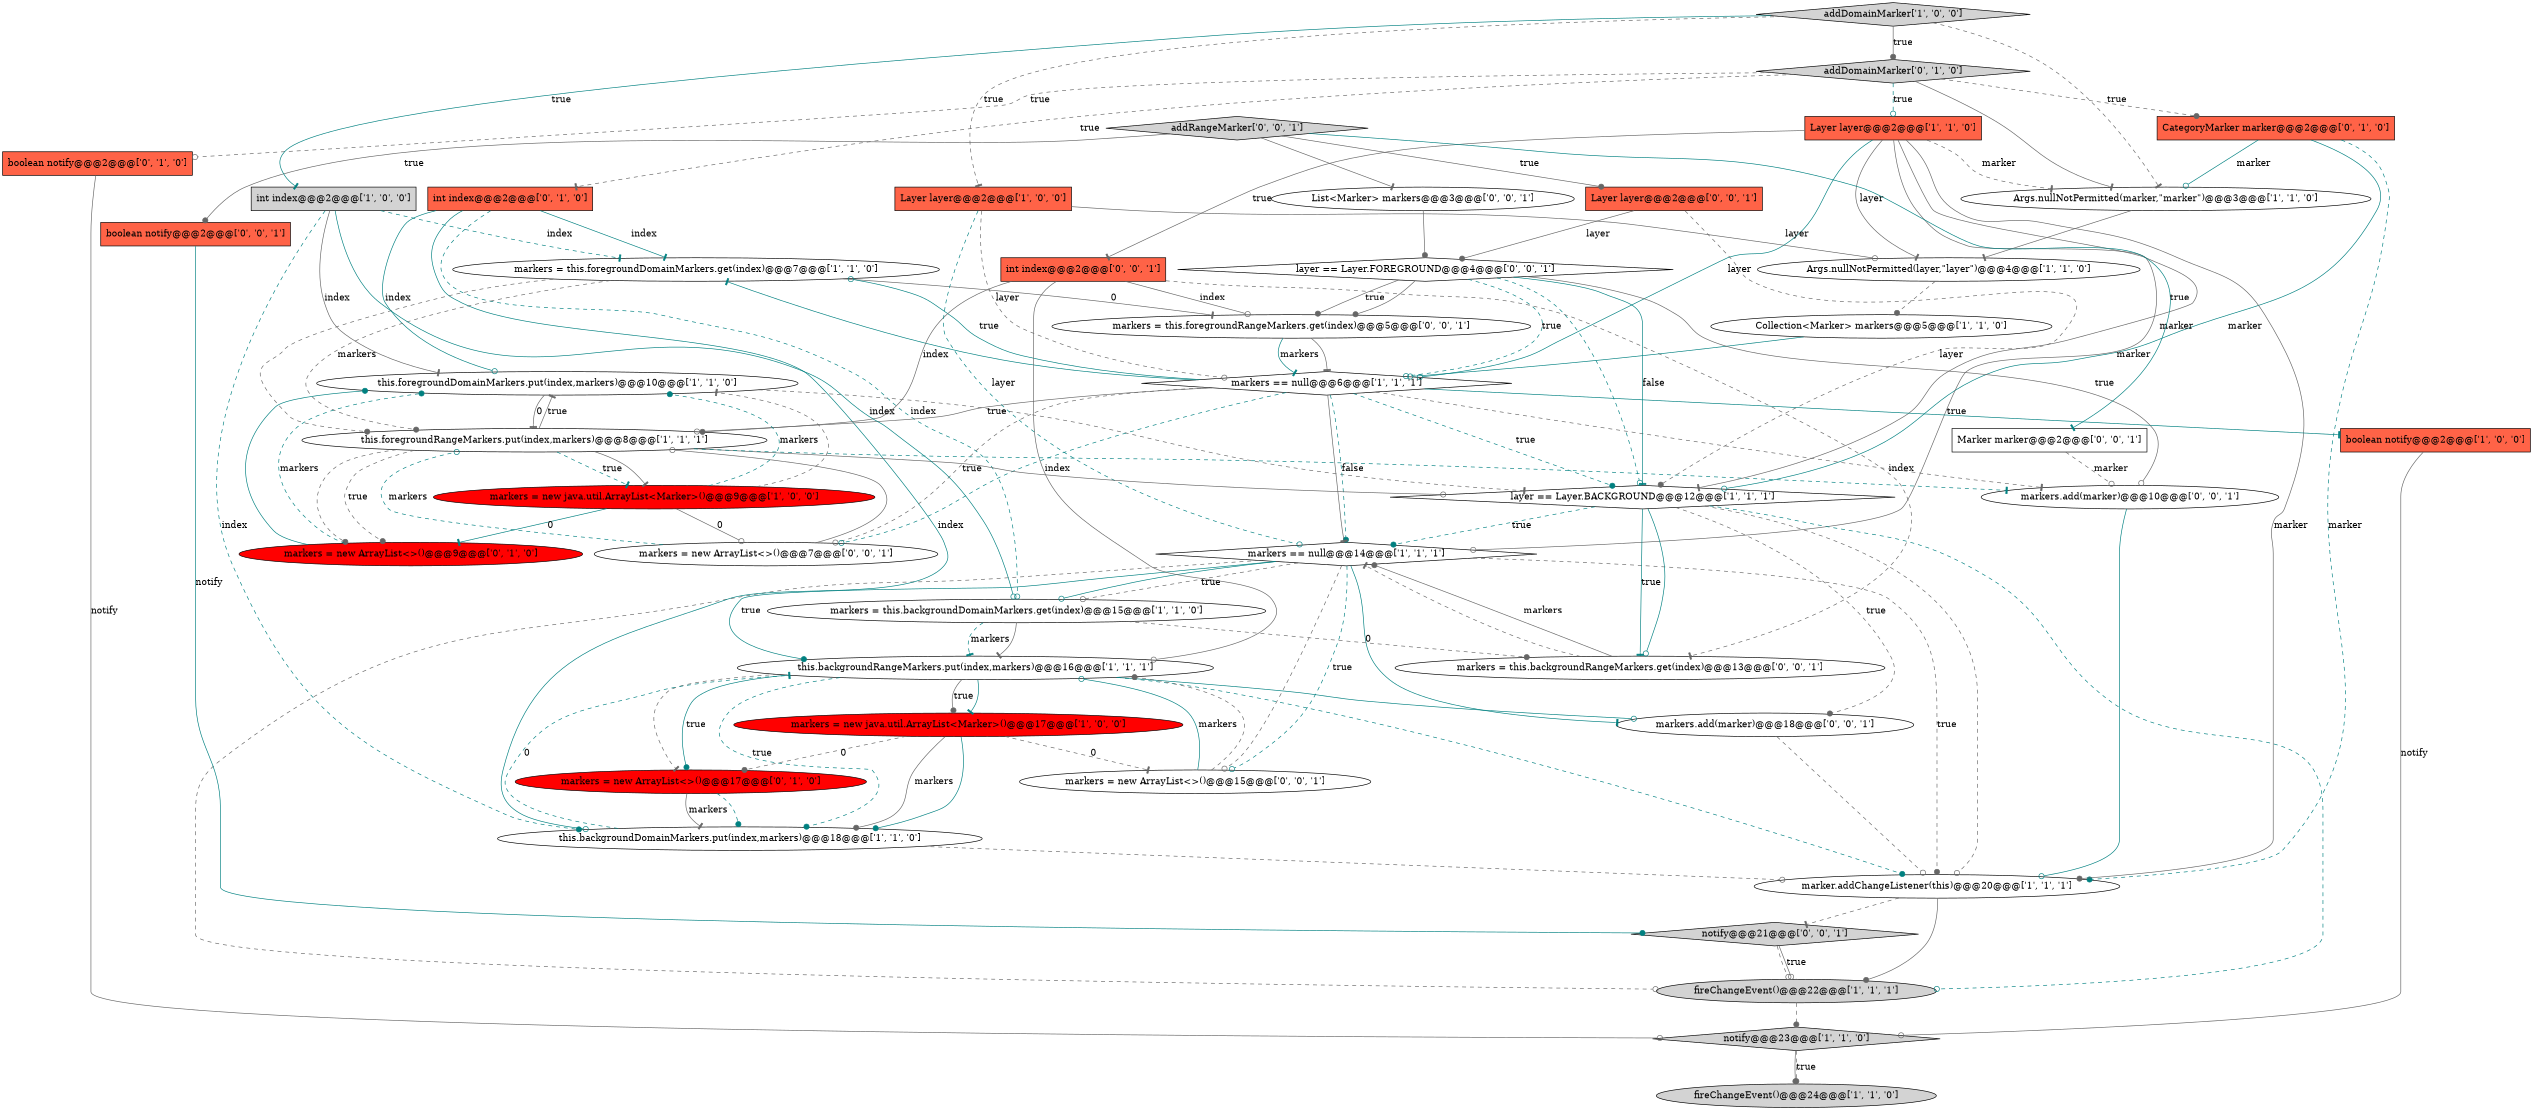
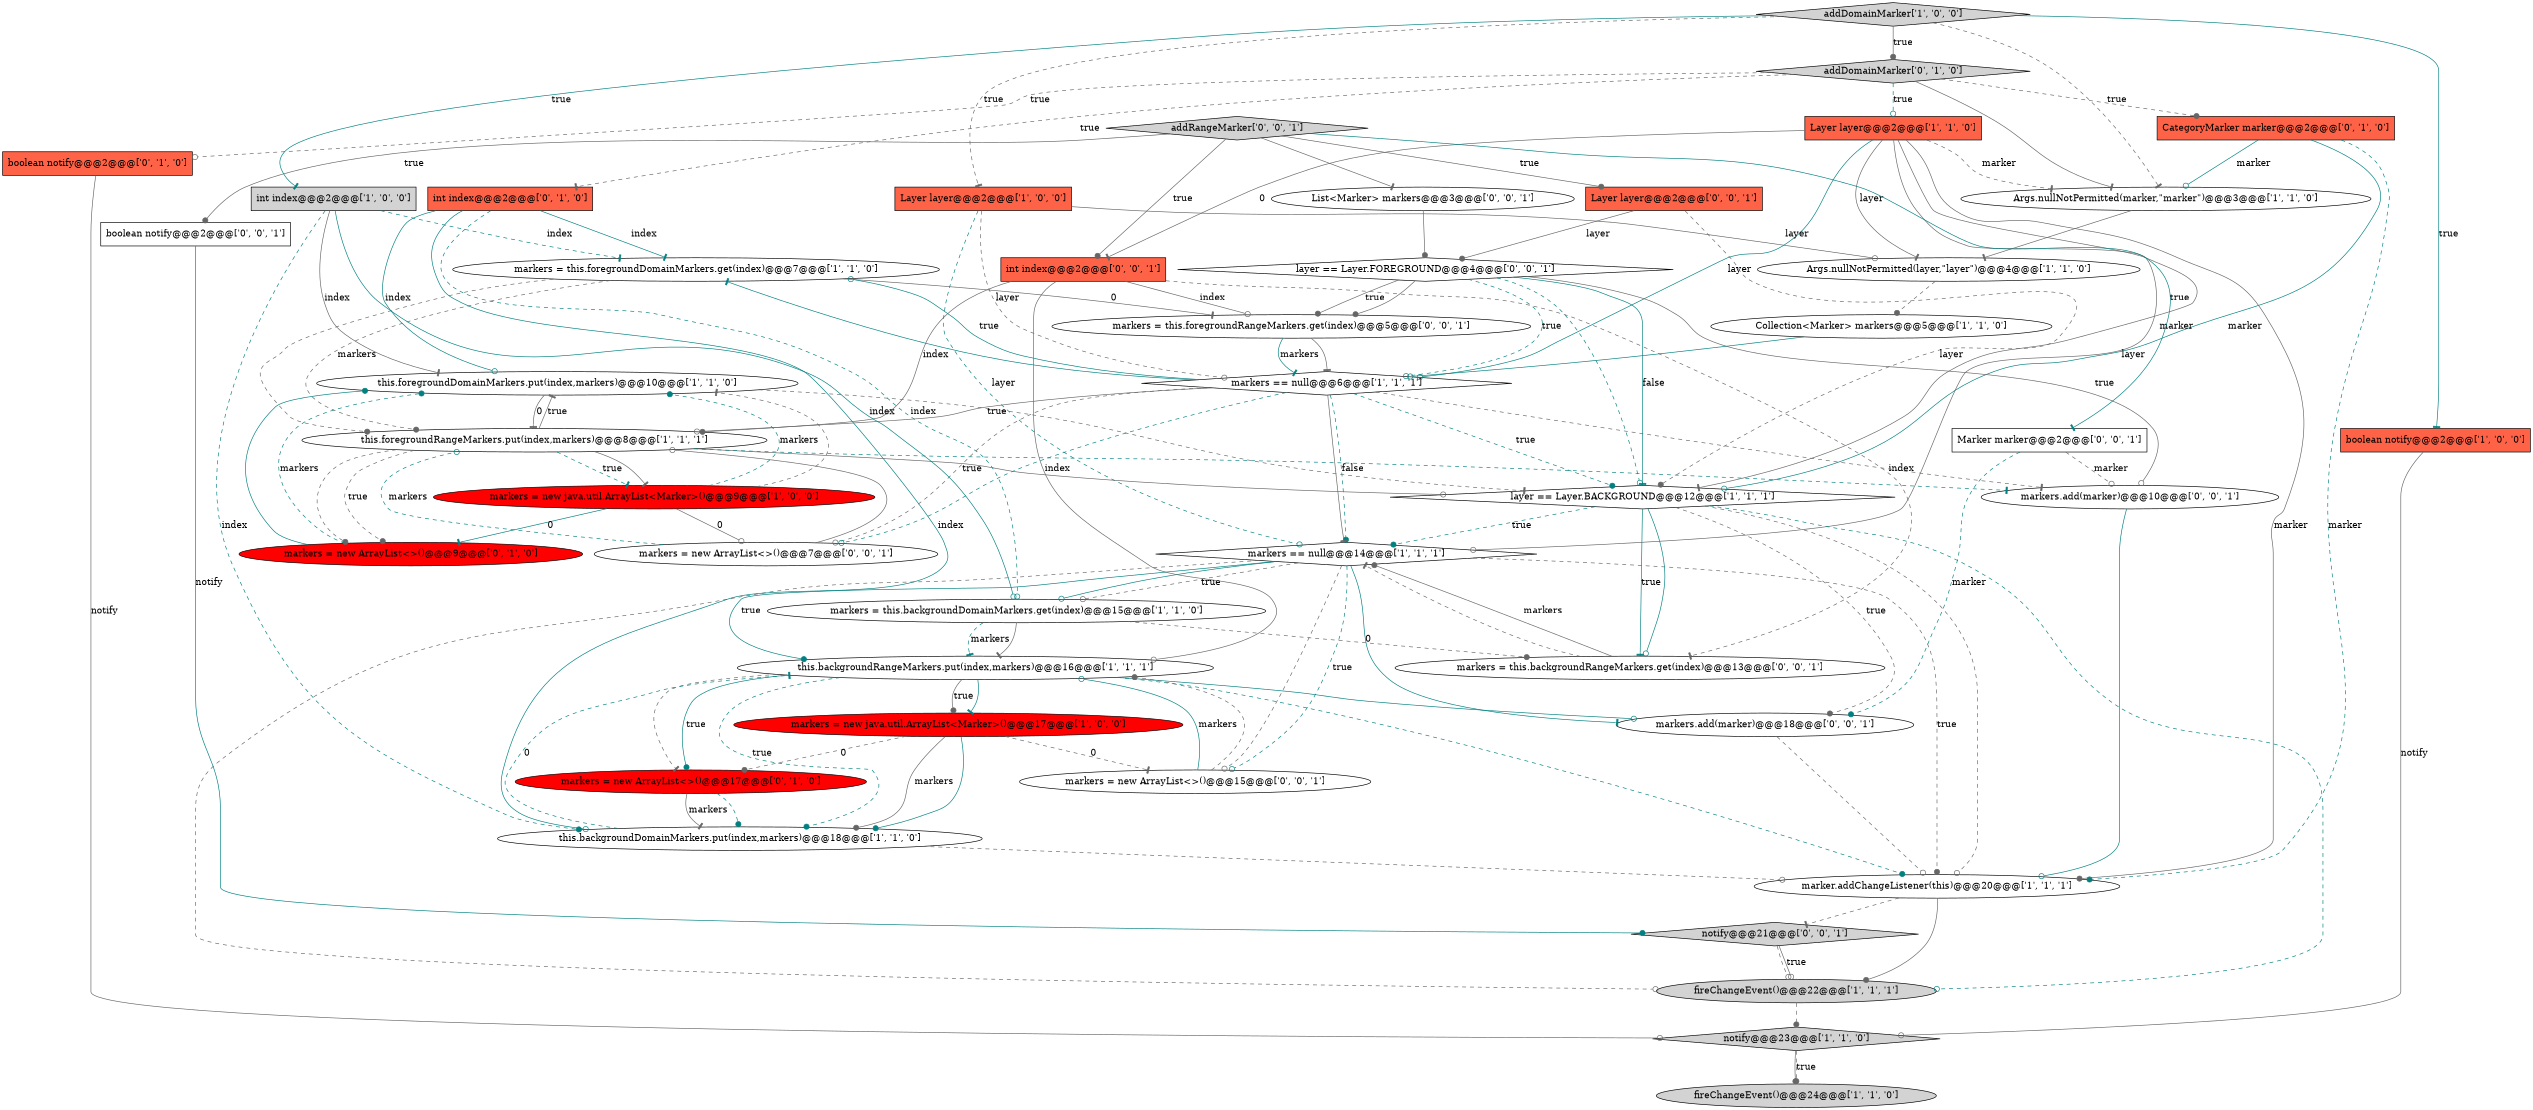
none -> (1163, 197)
(1263, 199) -> (1263, 199)
(196, 234) -> (196, 234)
(2134, 355) -> (2134, 355)
(1881, 412) -> (2407, 49)
none -> (1949, 590)
